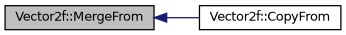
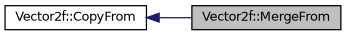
(183, 18) -> (176, 18)
